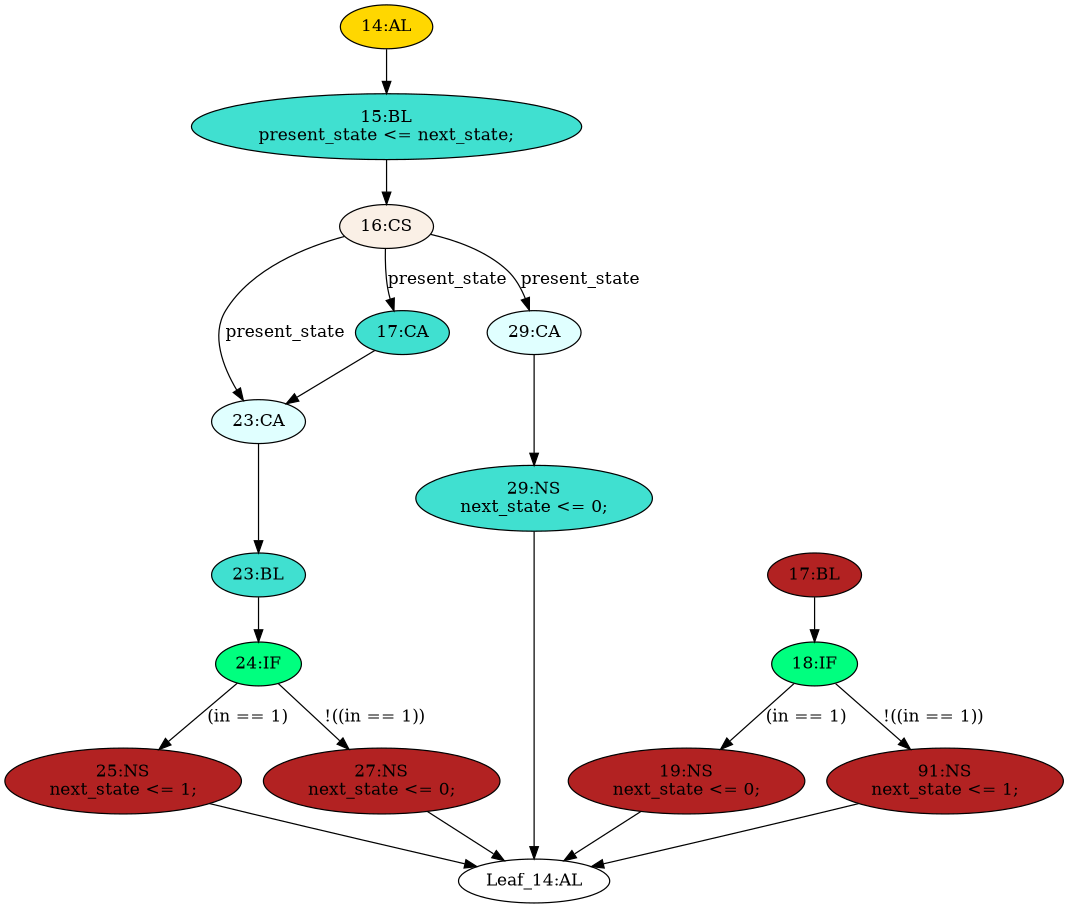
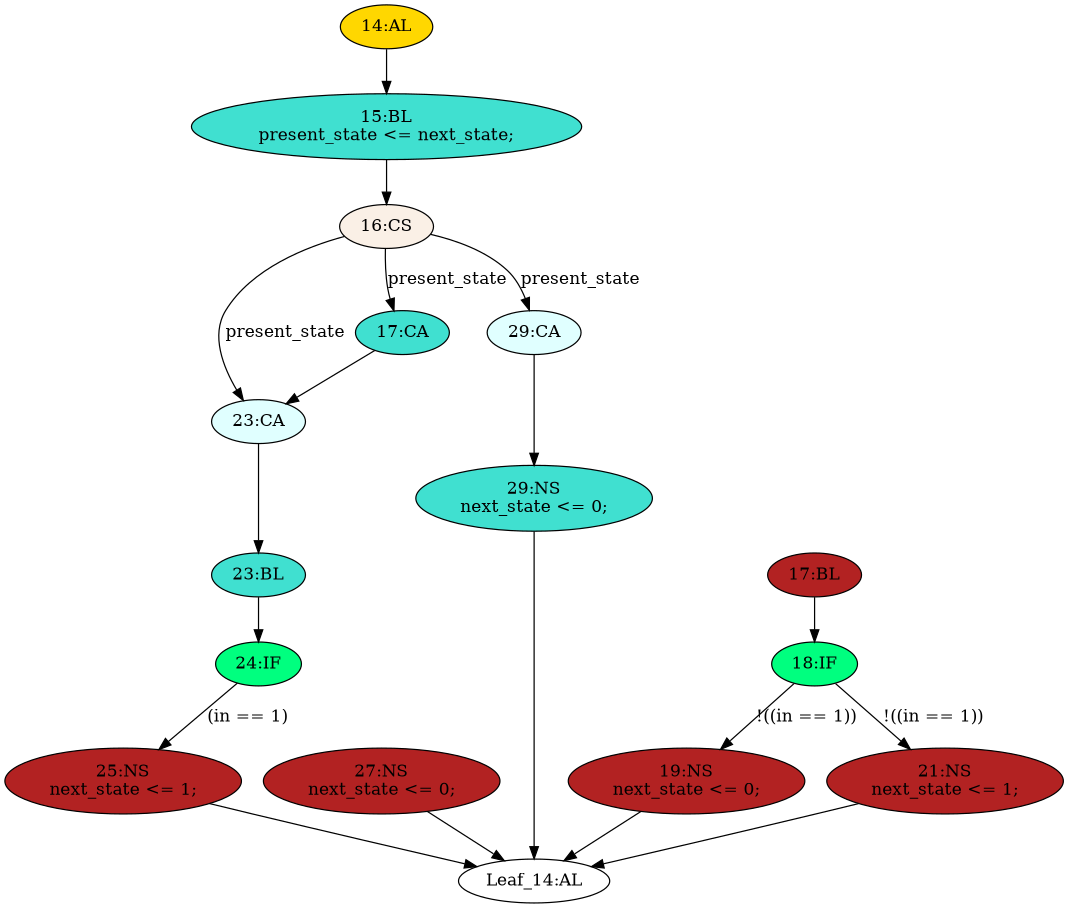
(309, 712) -> none
(807, 717) -> (807, 717)
(945, 781) -> (945, 781)
